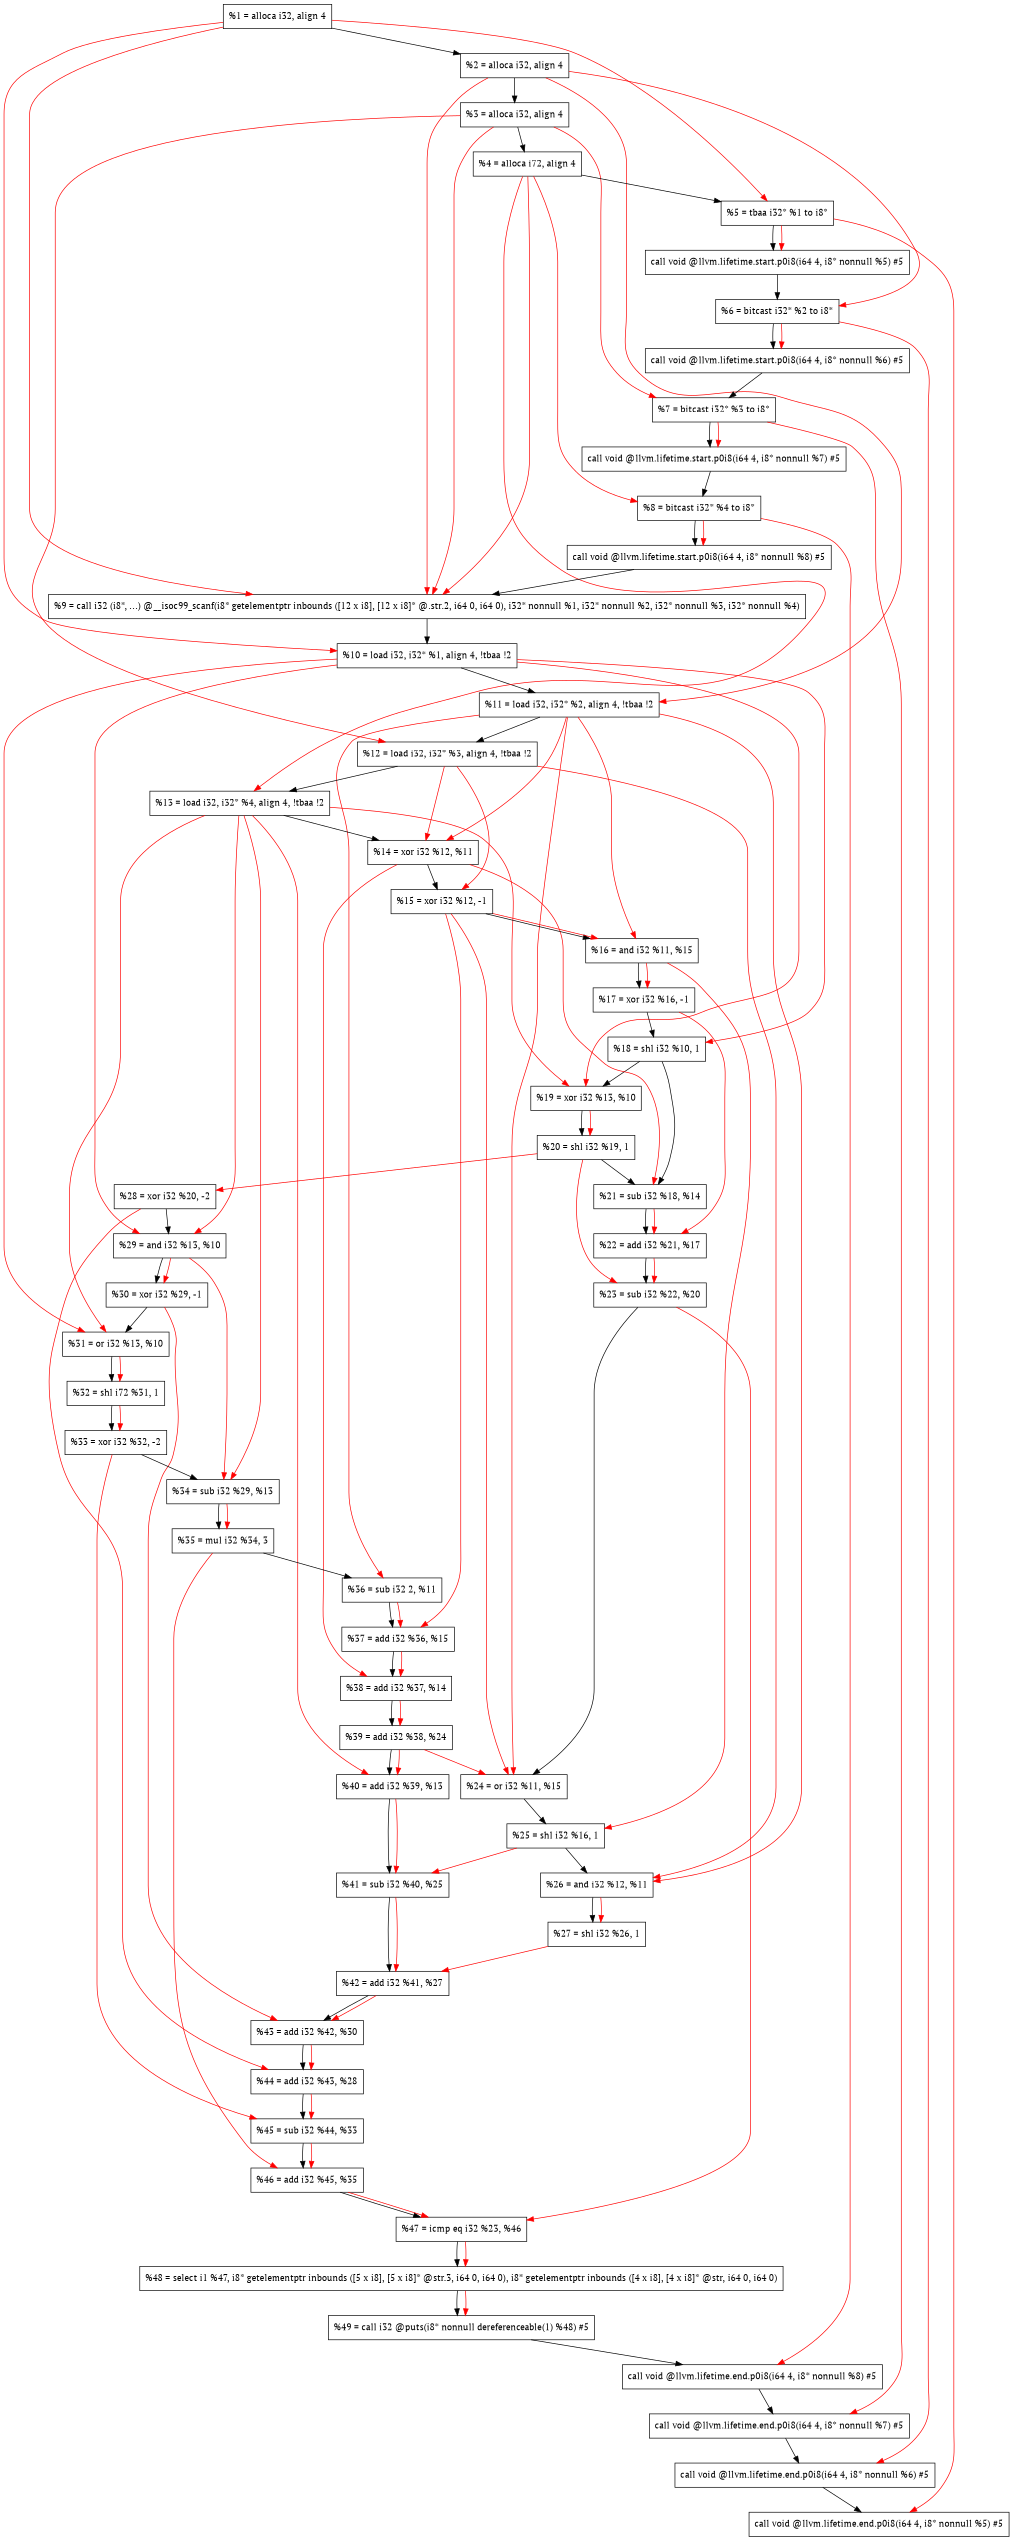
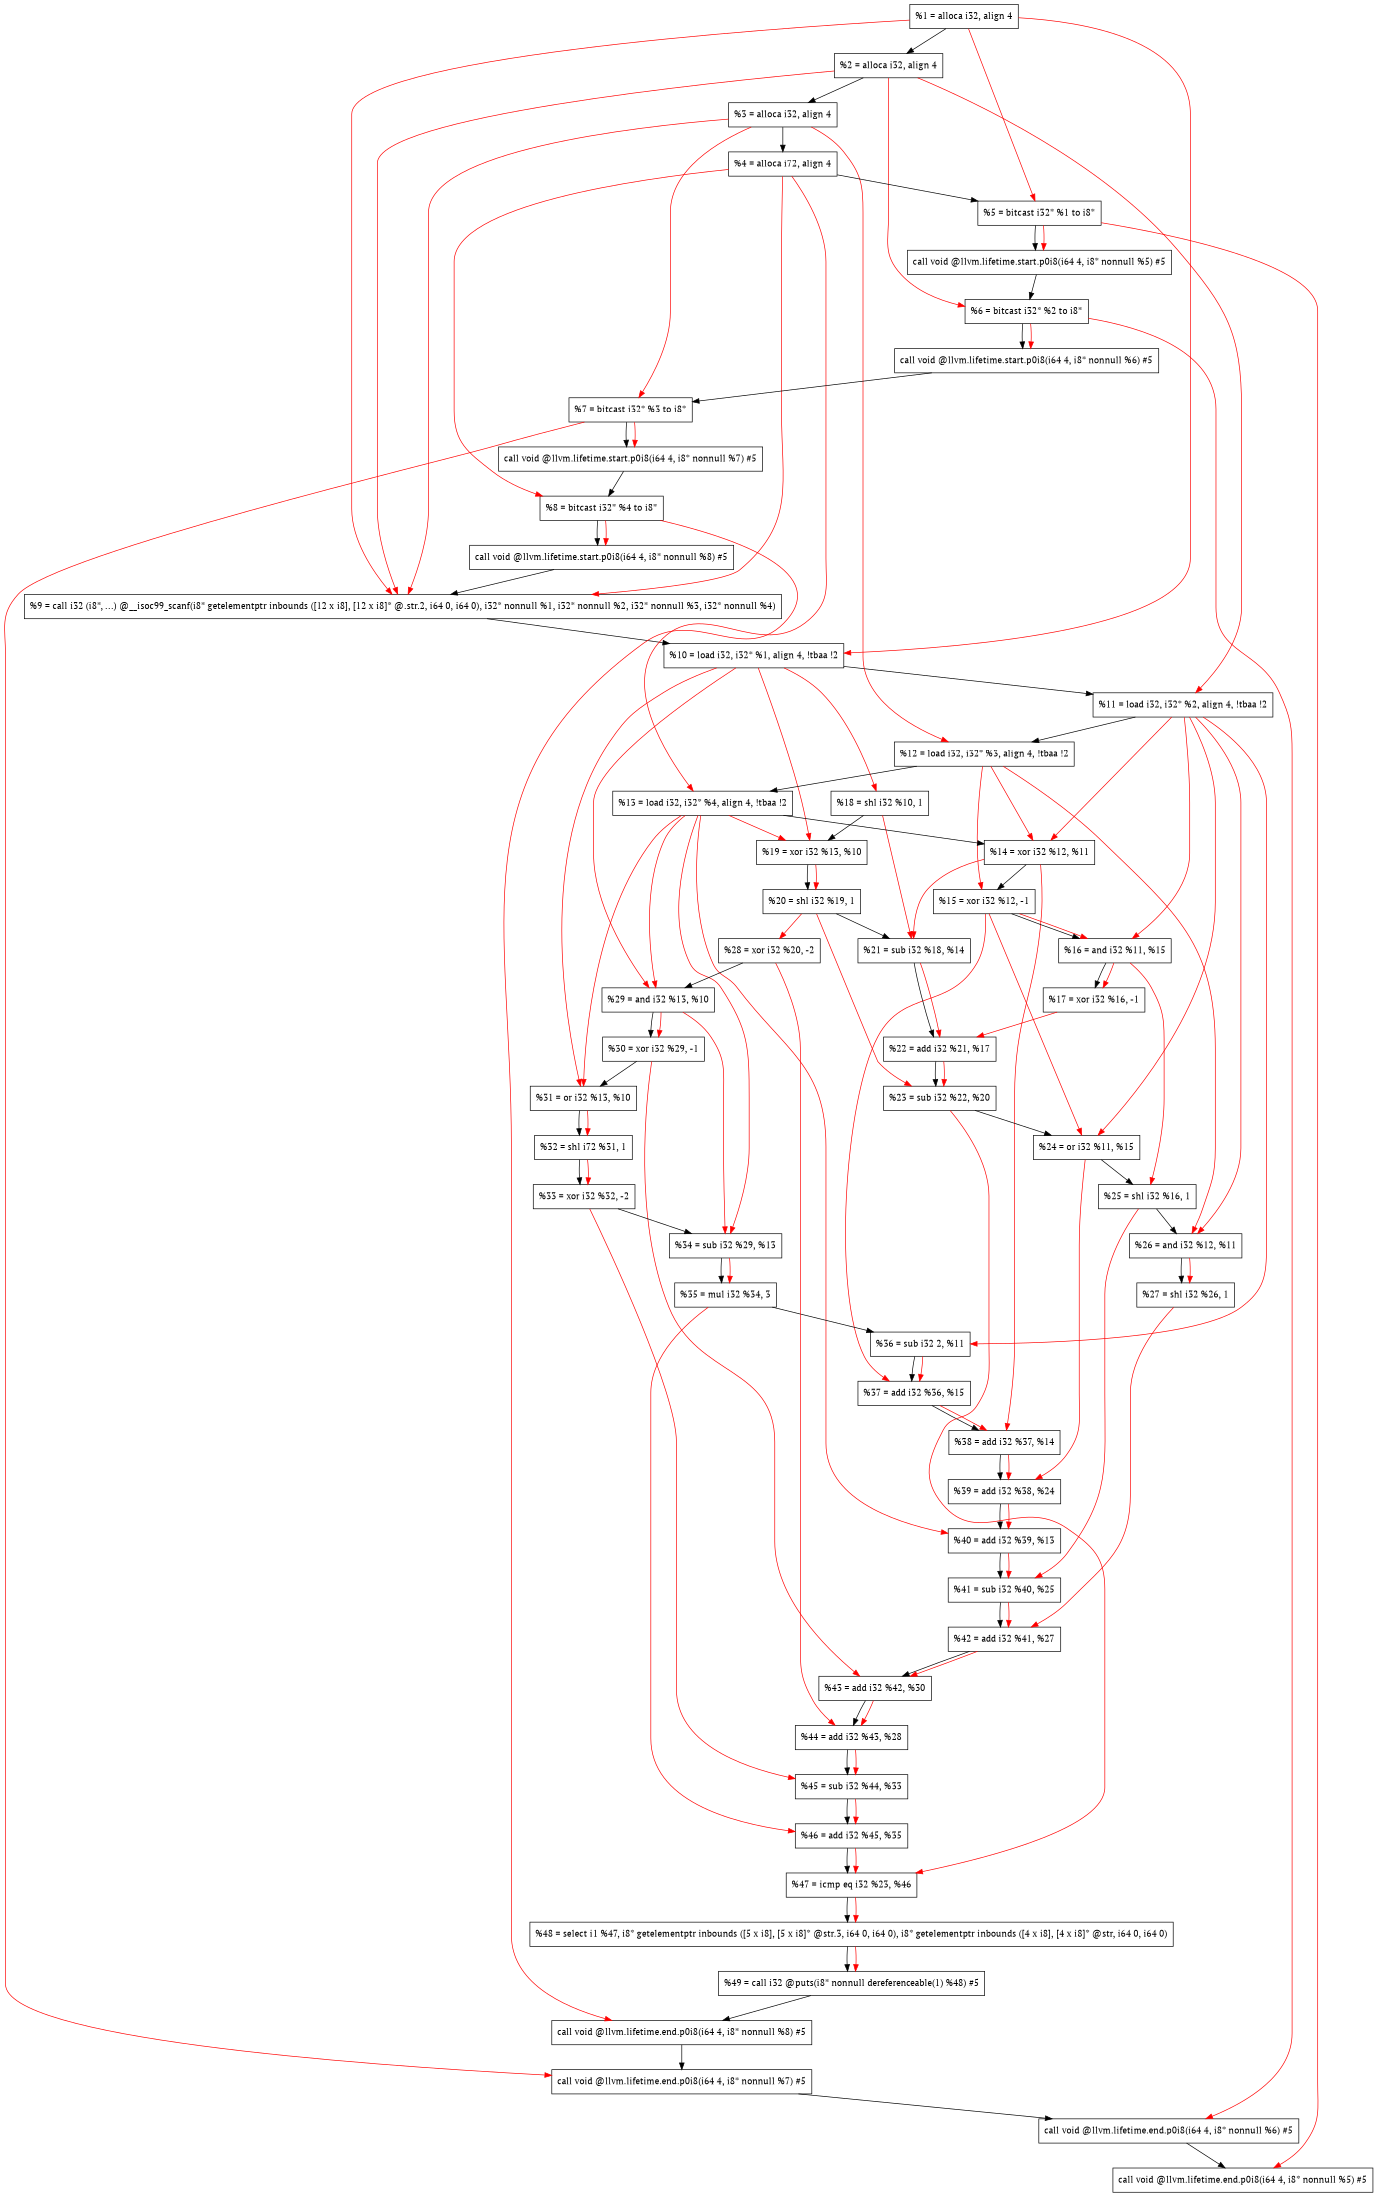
(777, 213) -> (1040, 213)
(650, 1024) -> none
(675, 1120) -> (896, 874)
(452, 1761) -> (1079, 1325)
